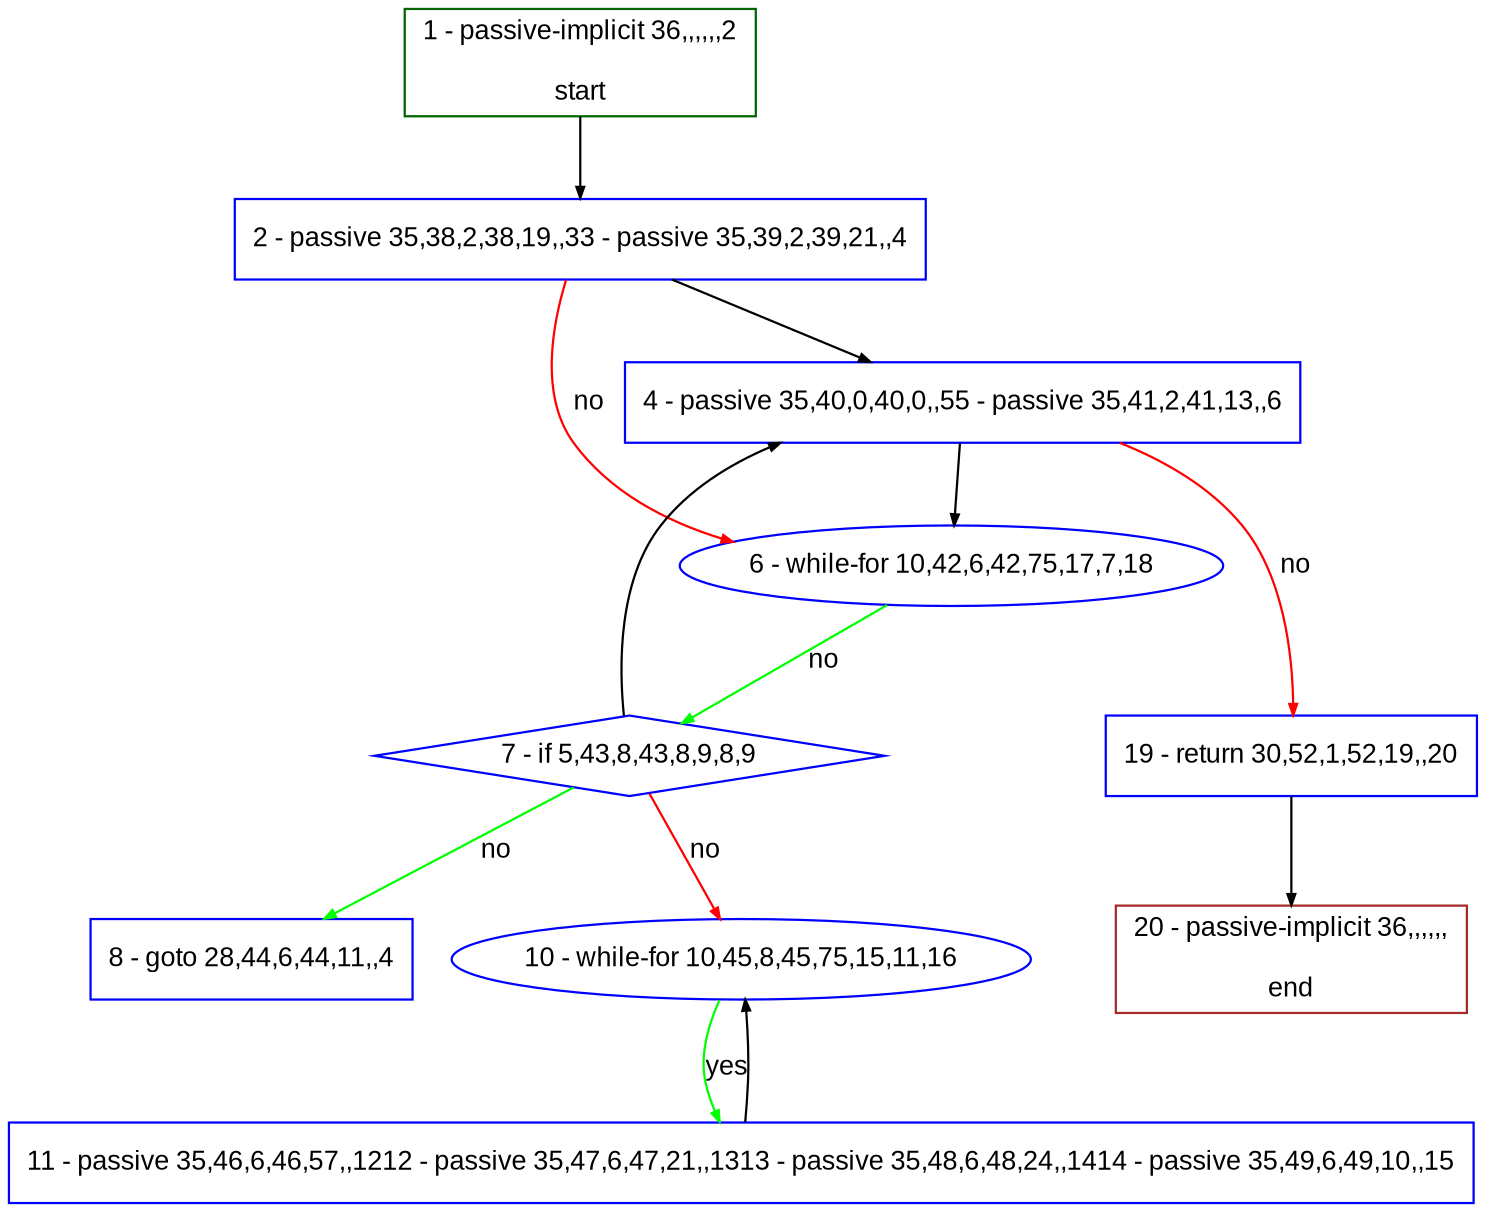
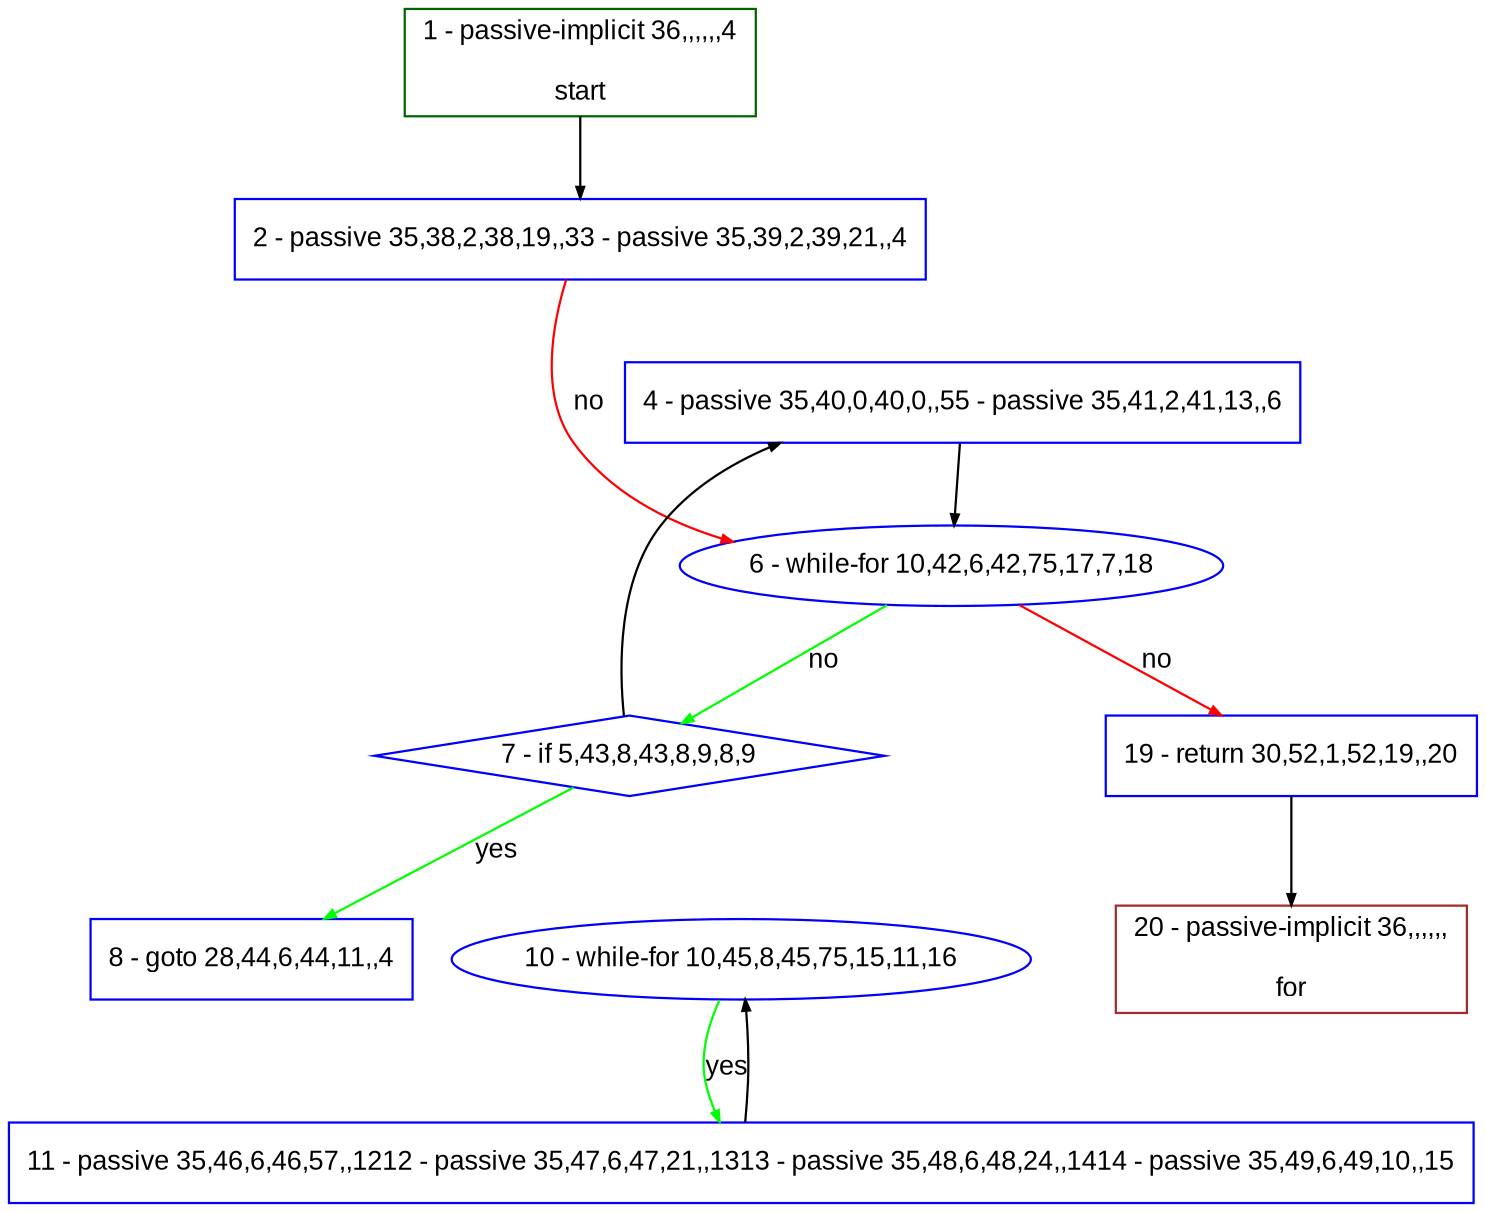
(580, 63) -> (580, 63)
(766, 319) -> none
(1253, 542) -> (1115, 657)
(496, 851) -> (496, 851)
(682, 851) -> none
(1291, 959) -> (1291, 959)
